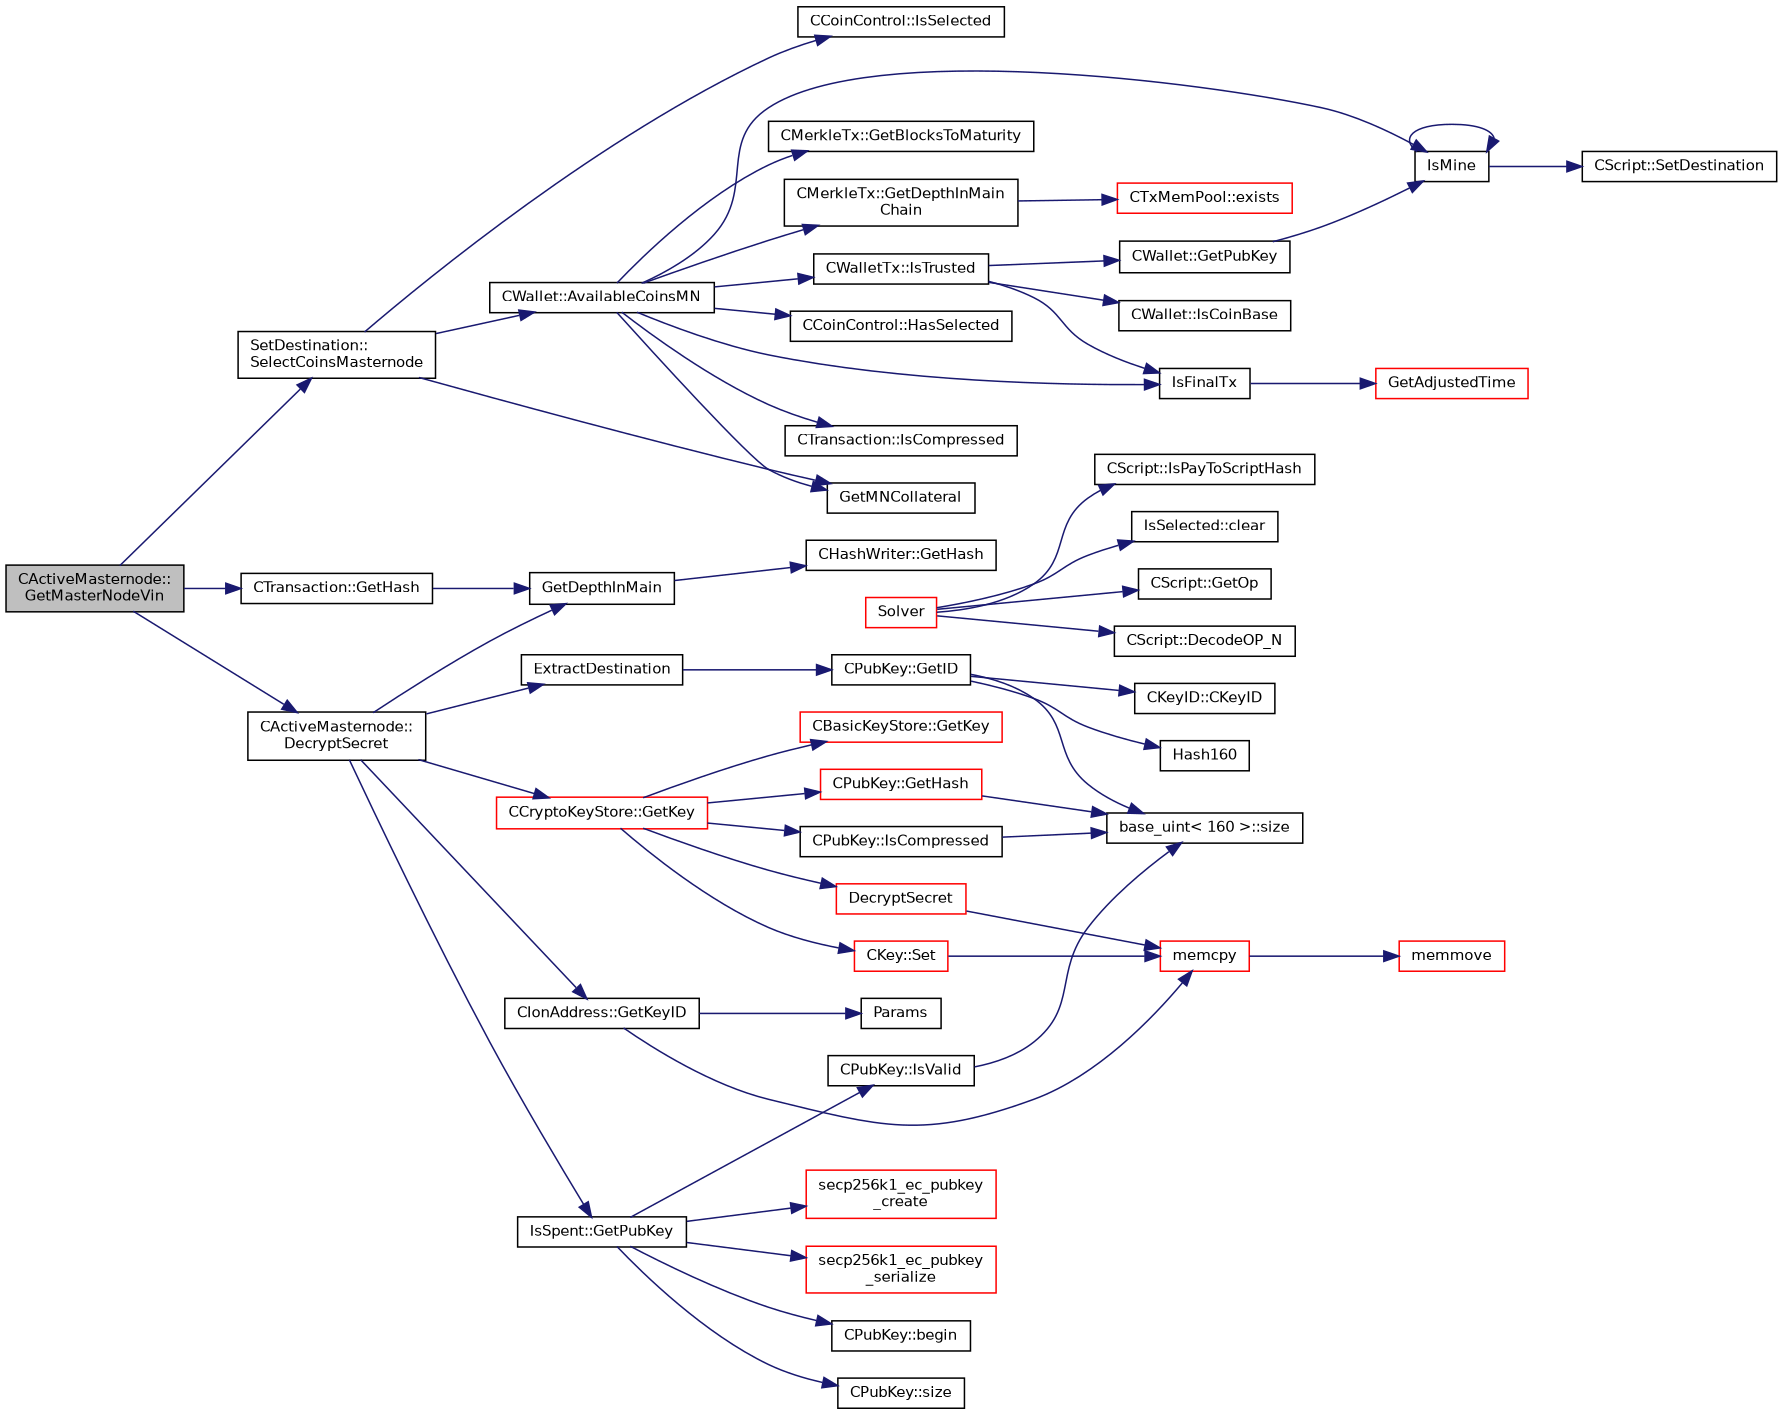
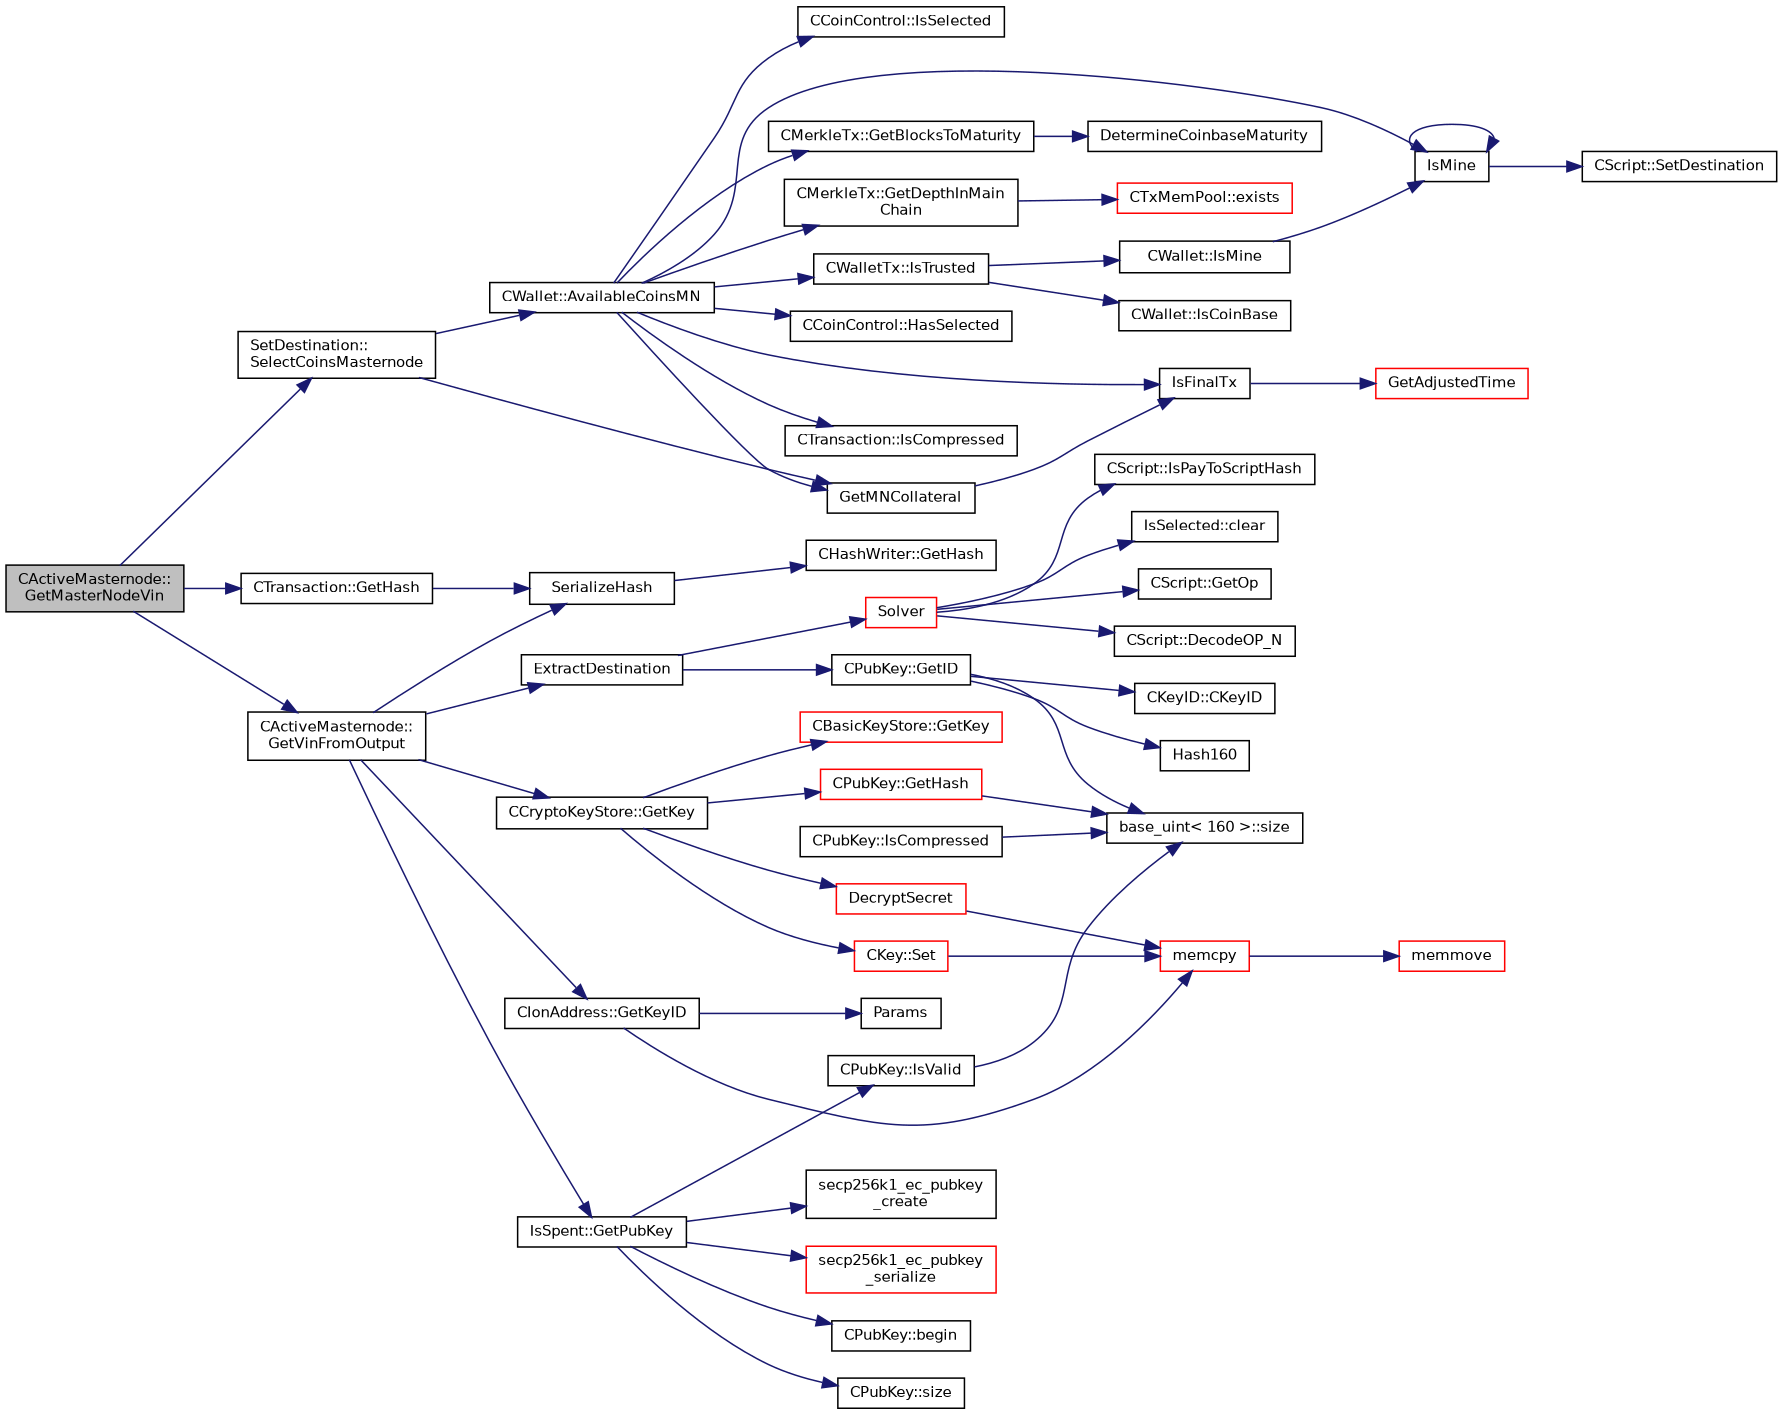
none -> (1205, 136)
(579, 168) -> (702, 156)
(1205, 257) -> (1205, 257)
(1066, 326) -> (1070, 451)
(602, 588) -> (602, 588)
none -> (764, 639)
(337, 736) -> (337, 736)
(602, 813) -> (602, 813)
(746, 827) -> none
(901, 1194) -> (901, 1194)
